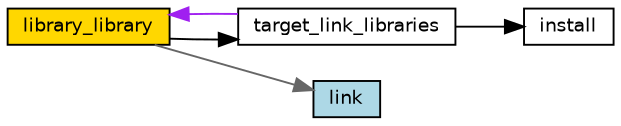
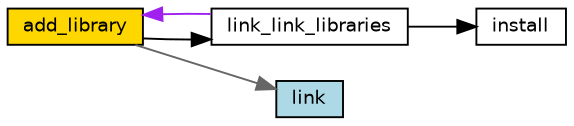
(89, 27) -> (75, 27)
(347, 27) -> (310, 27)
